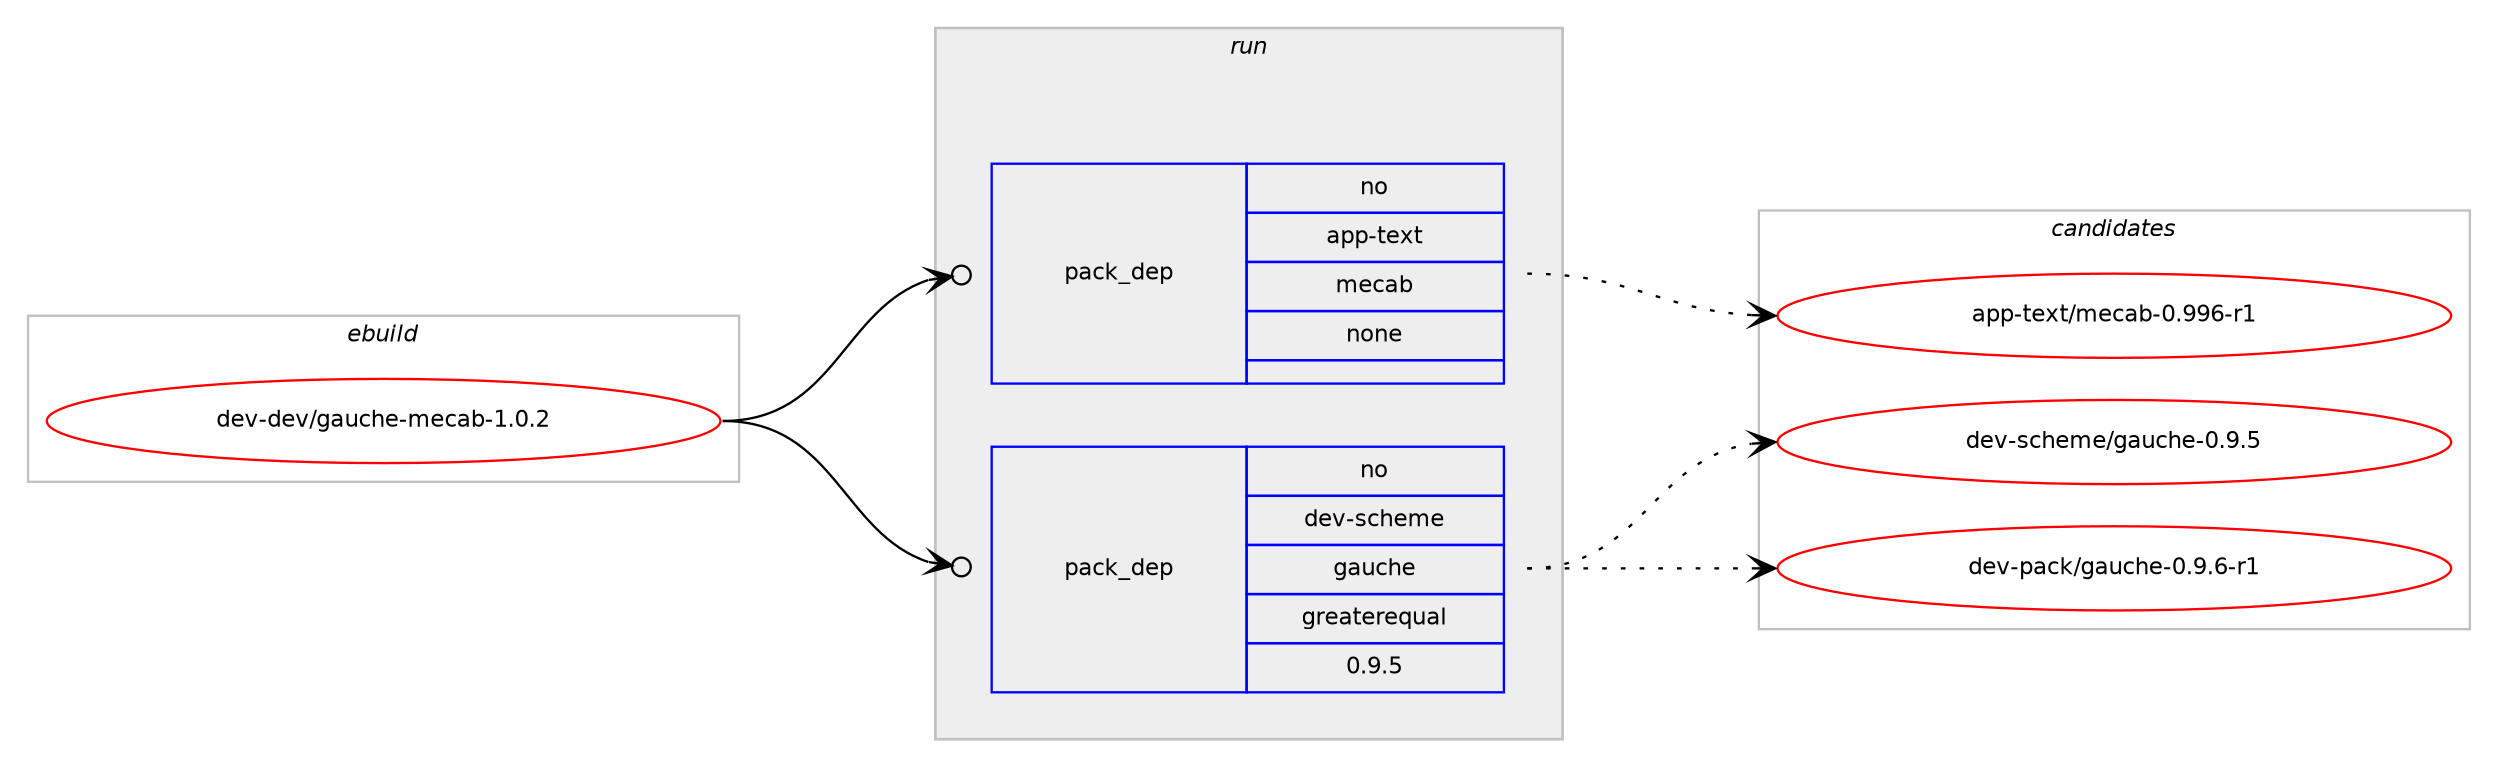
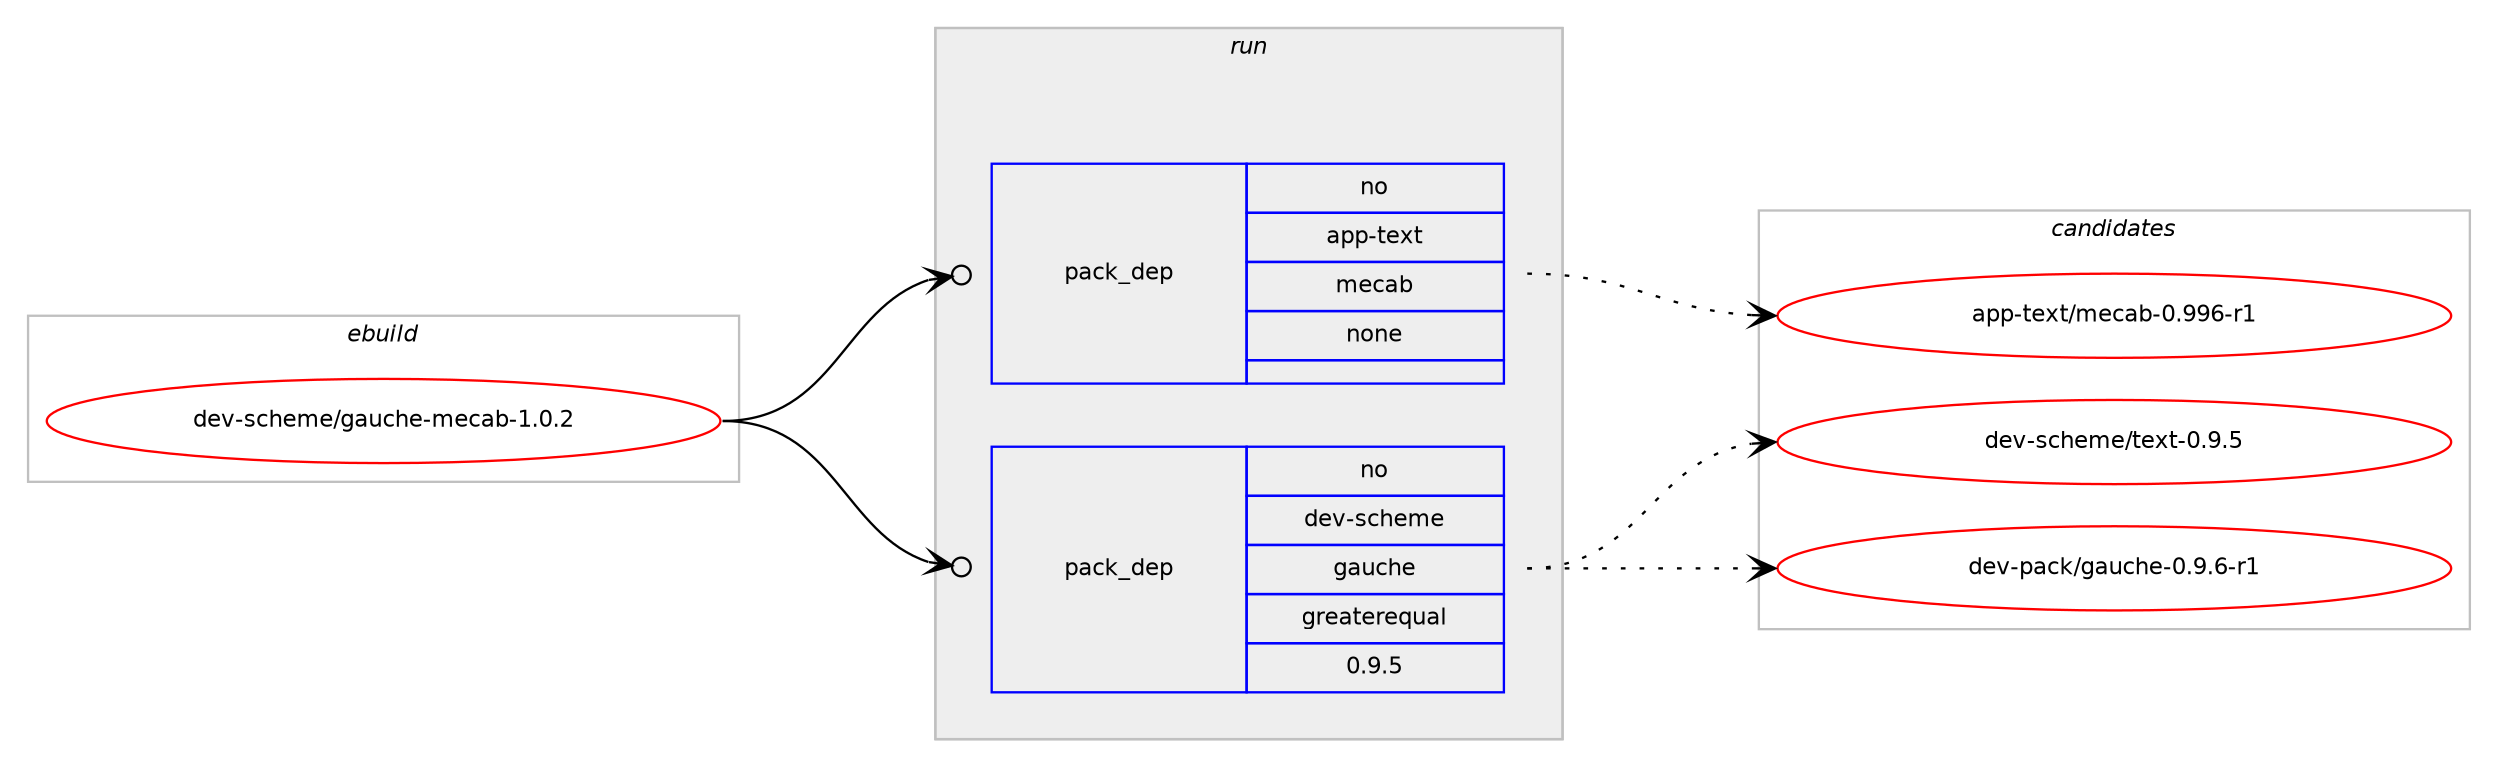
(384, 421) -> (384, 421)
(2114, 442) -> (2114, 442)
